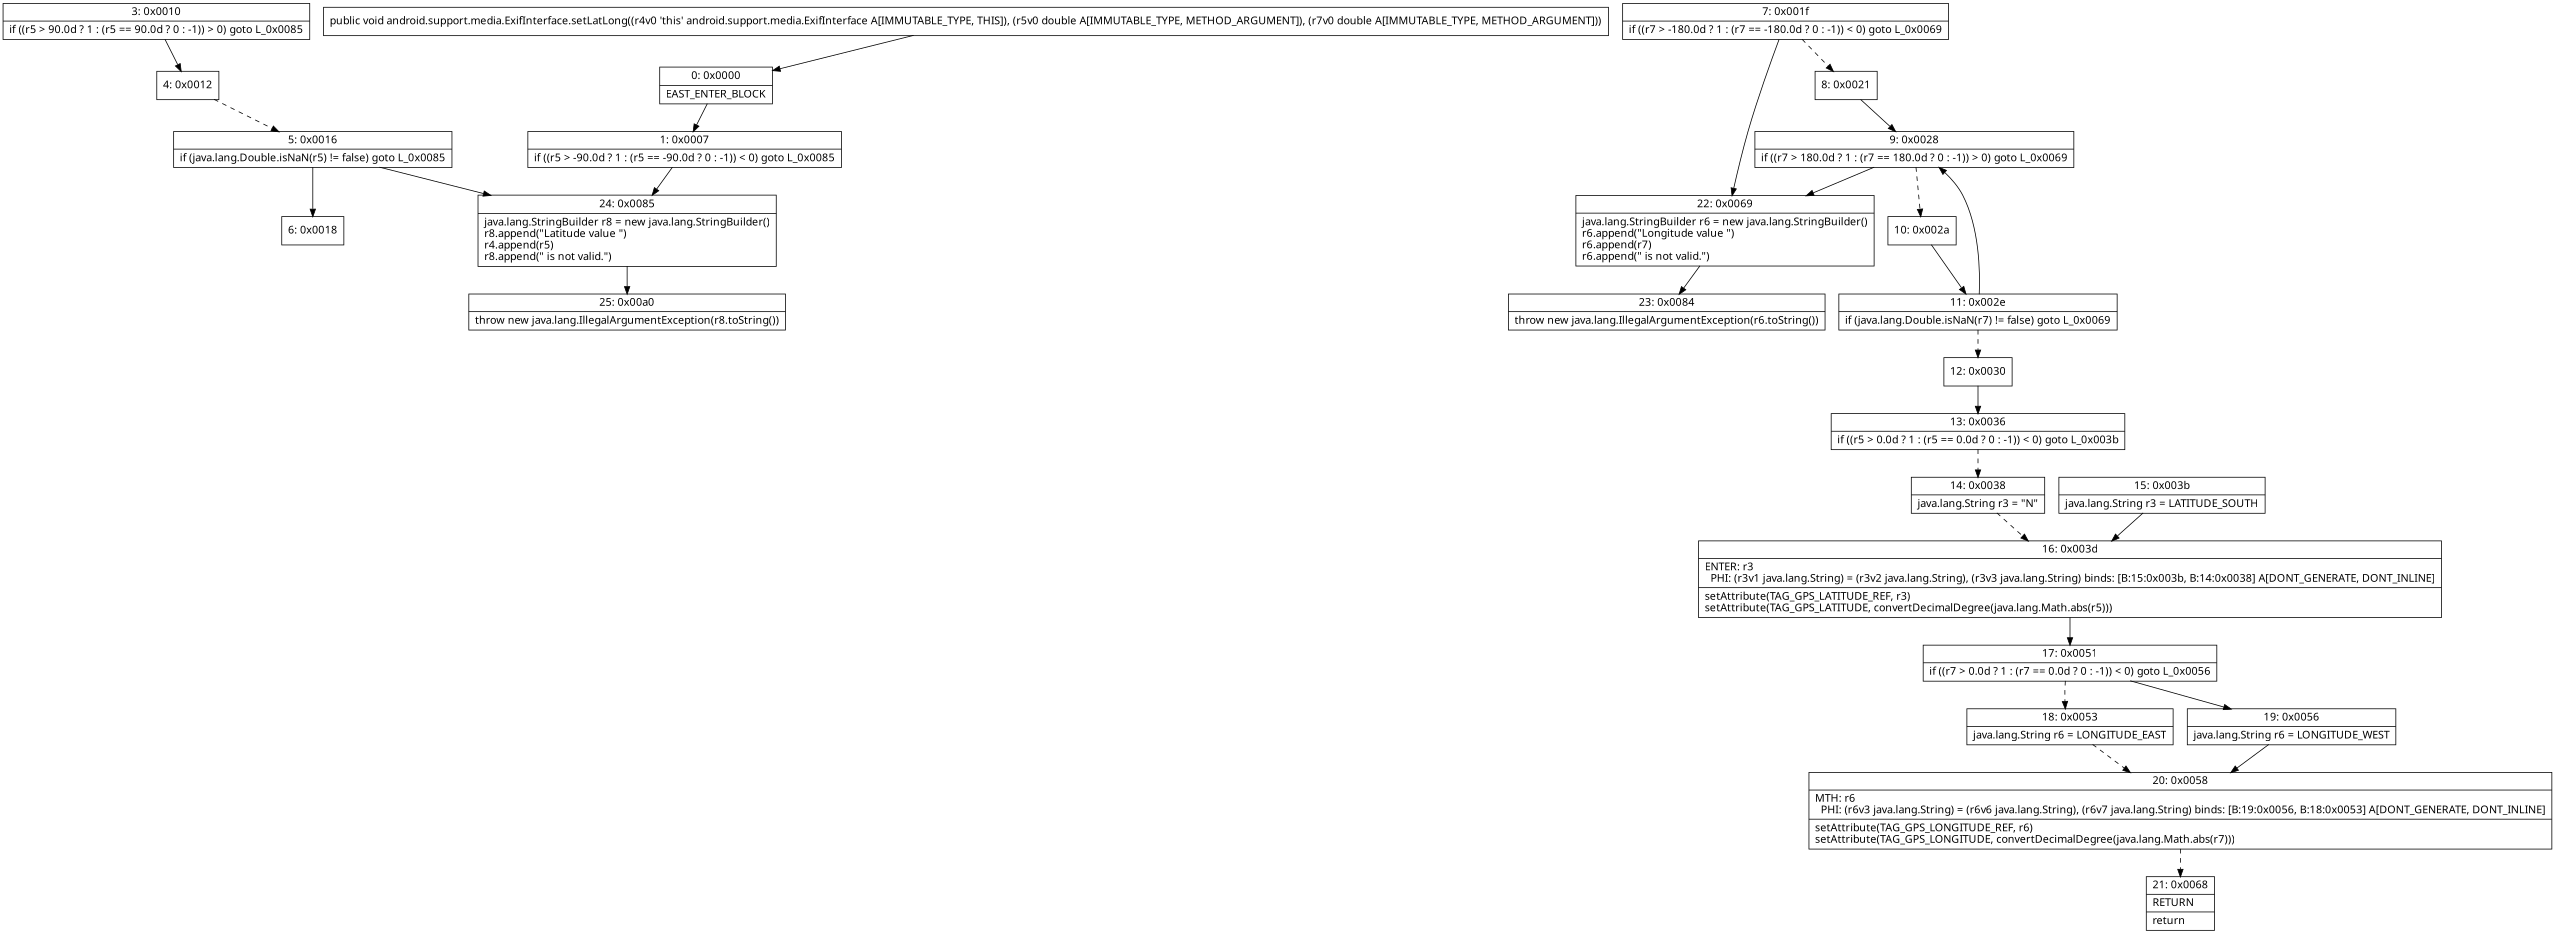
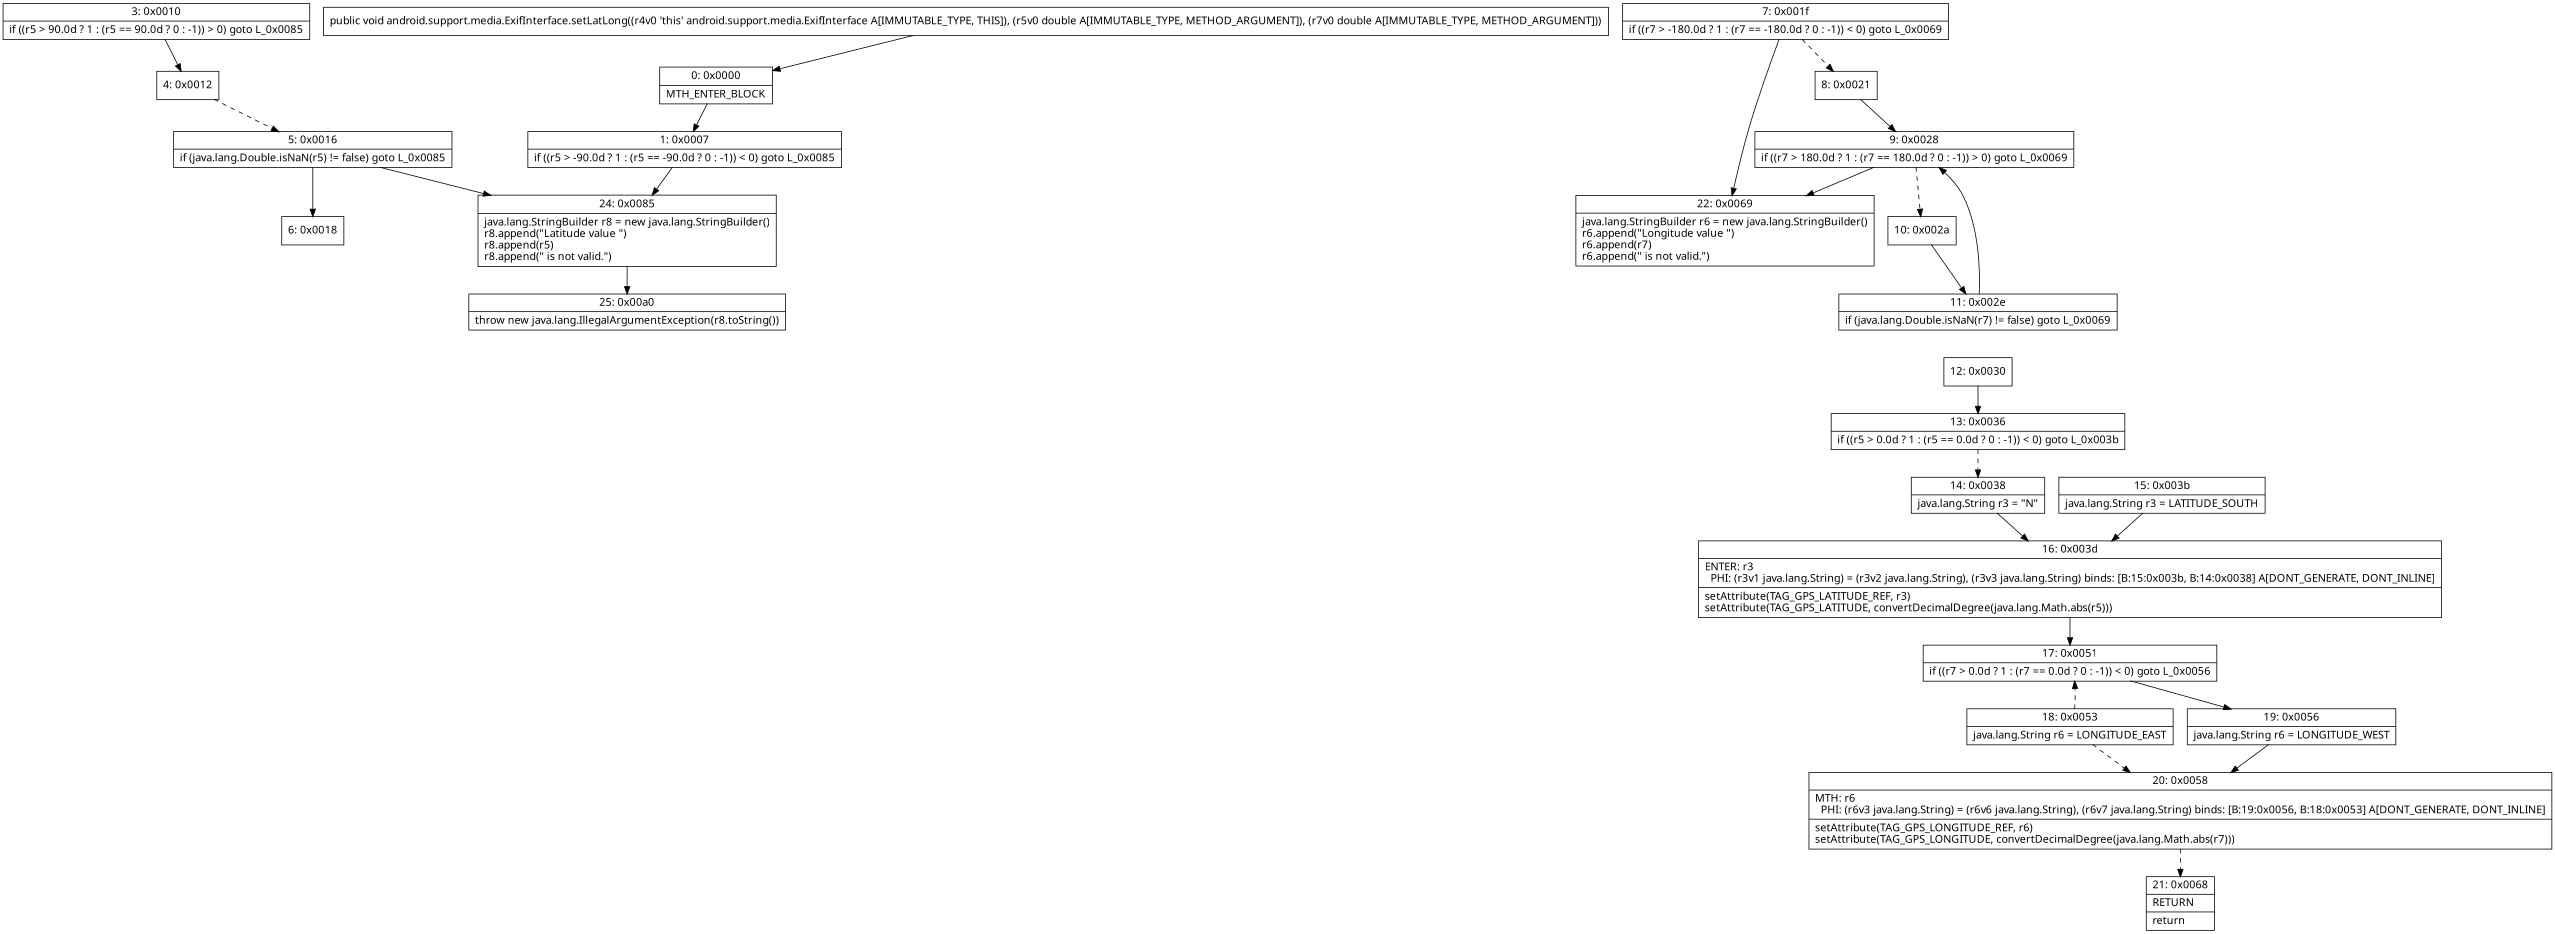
(716, 94) -> (716, 94)
(519, 245) -> (519, 245)
(1667, 312) -> none
(1978, 340) -> none
(2010, 524) -> (2010, 524)
(2065, 691) -> (2075, 699)
